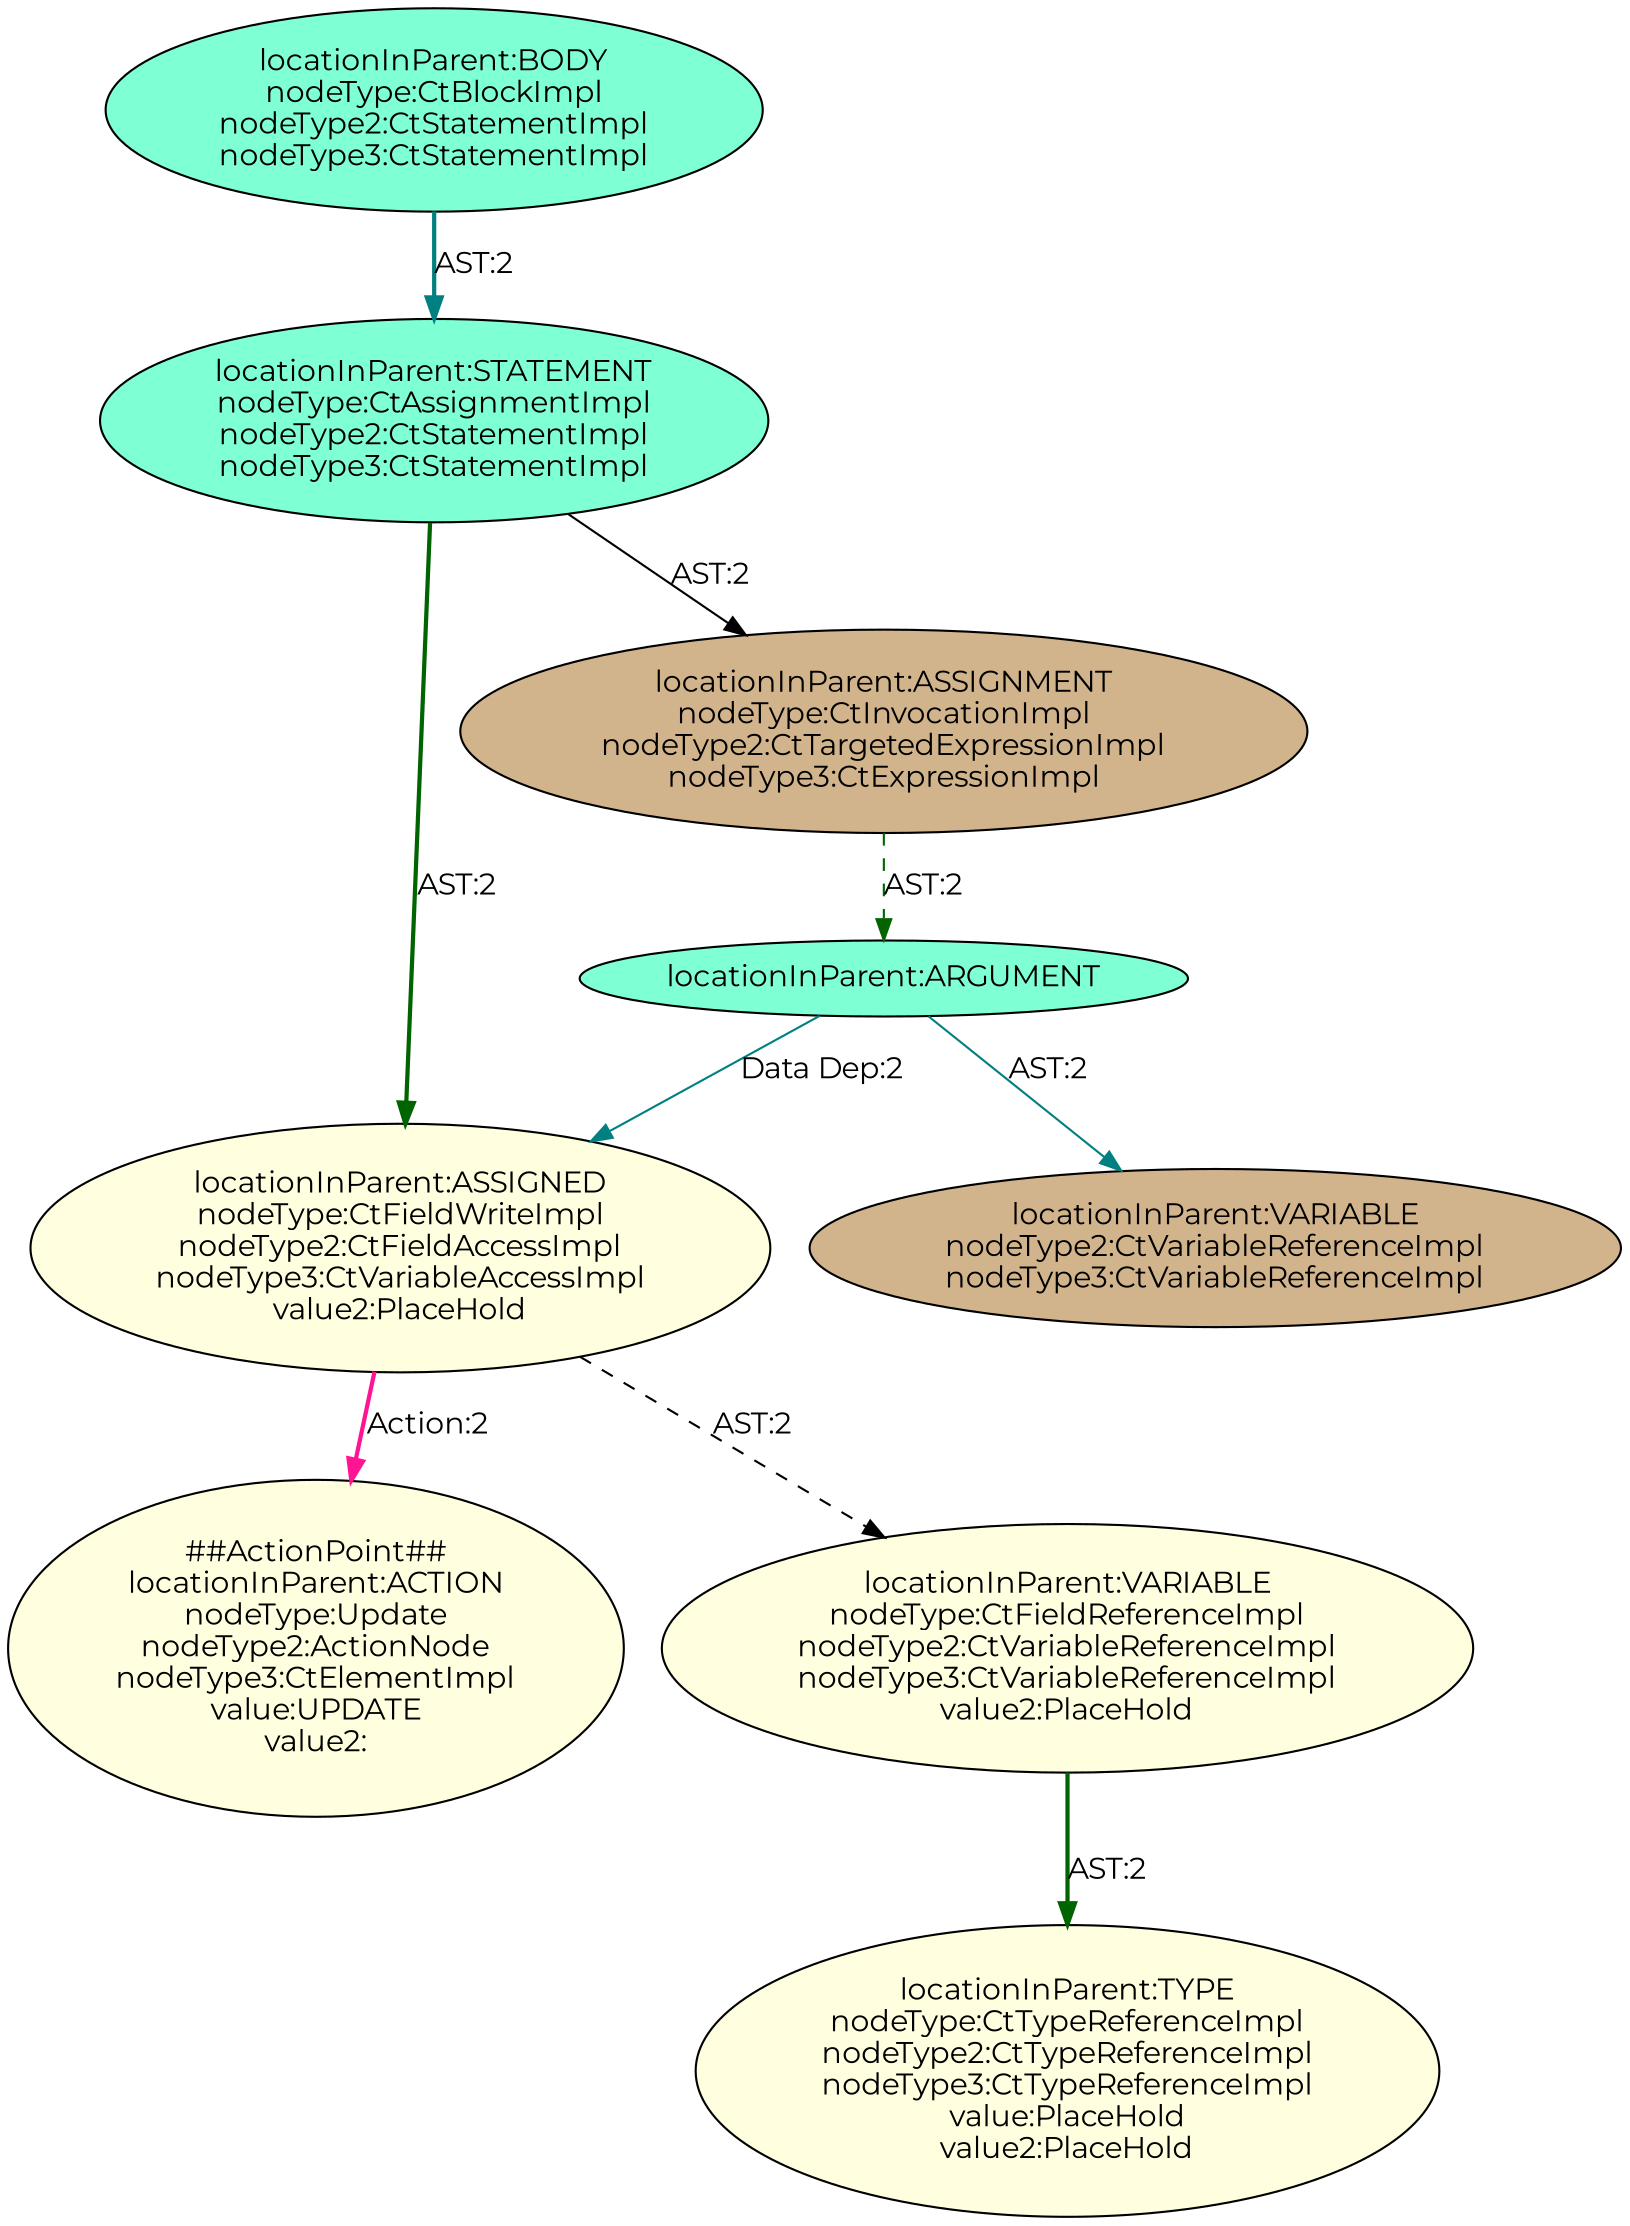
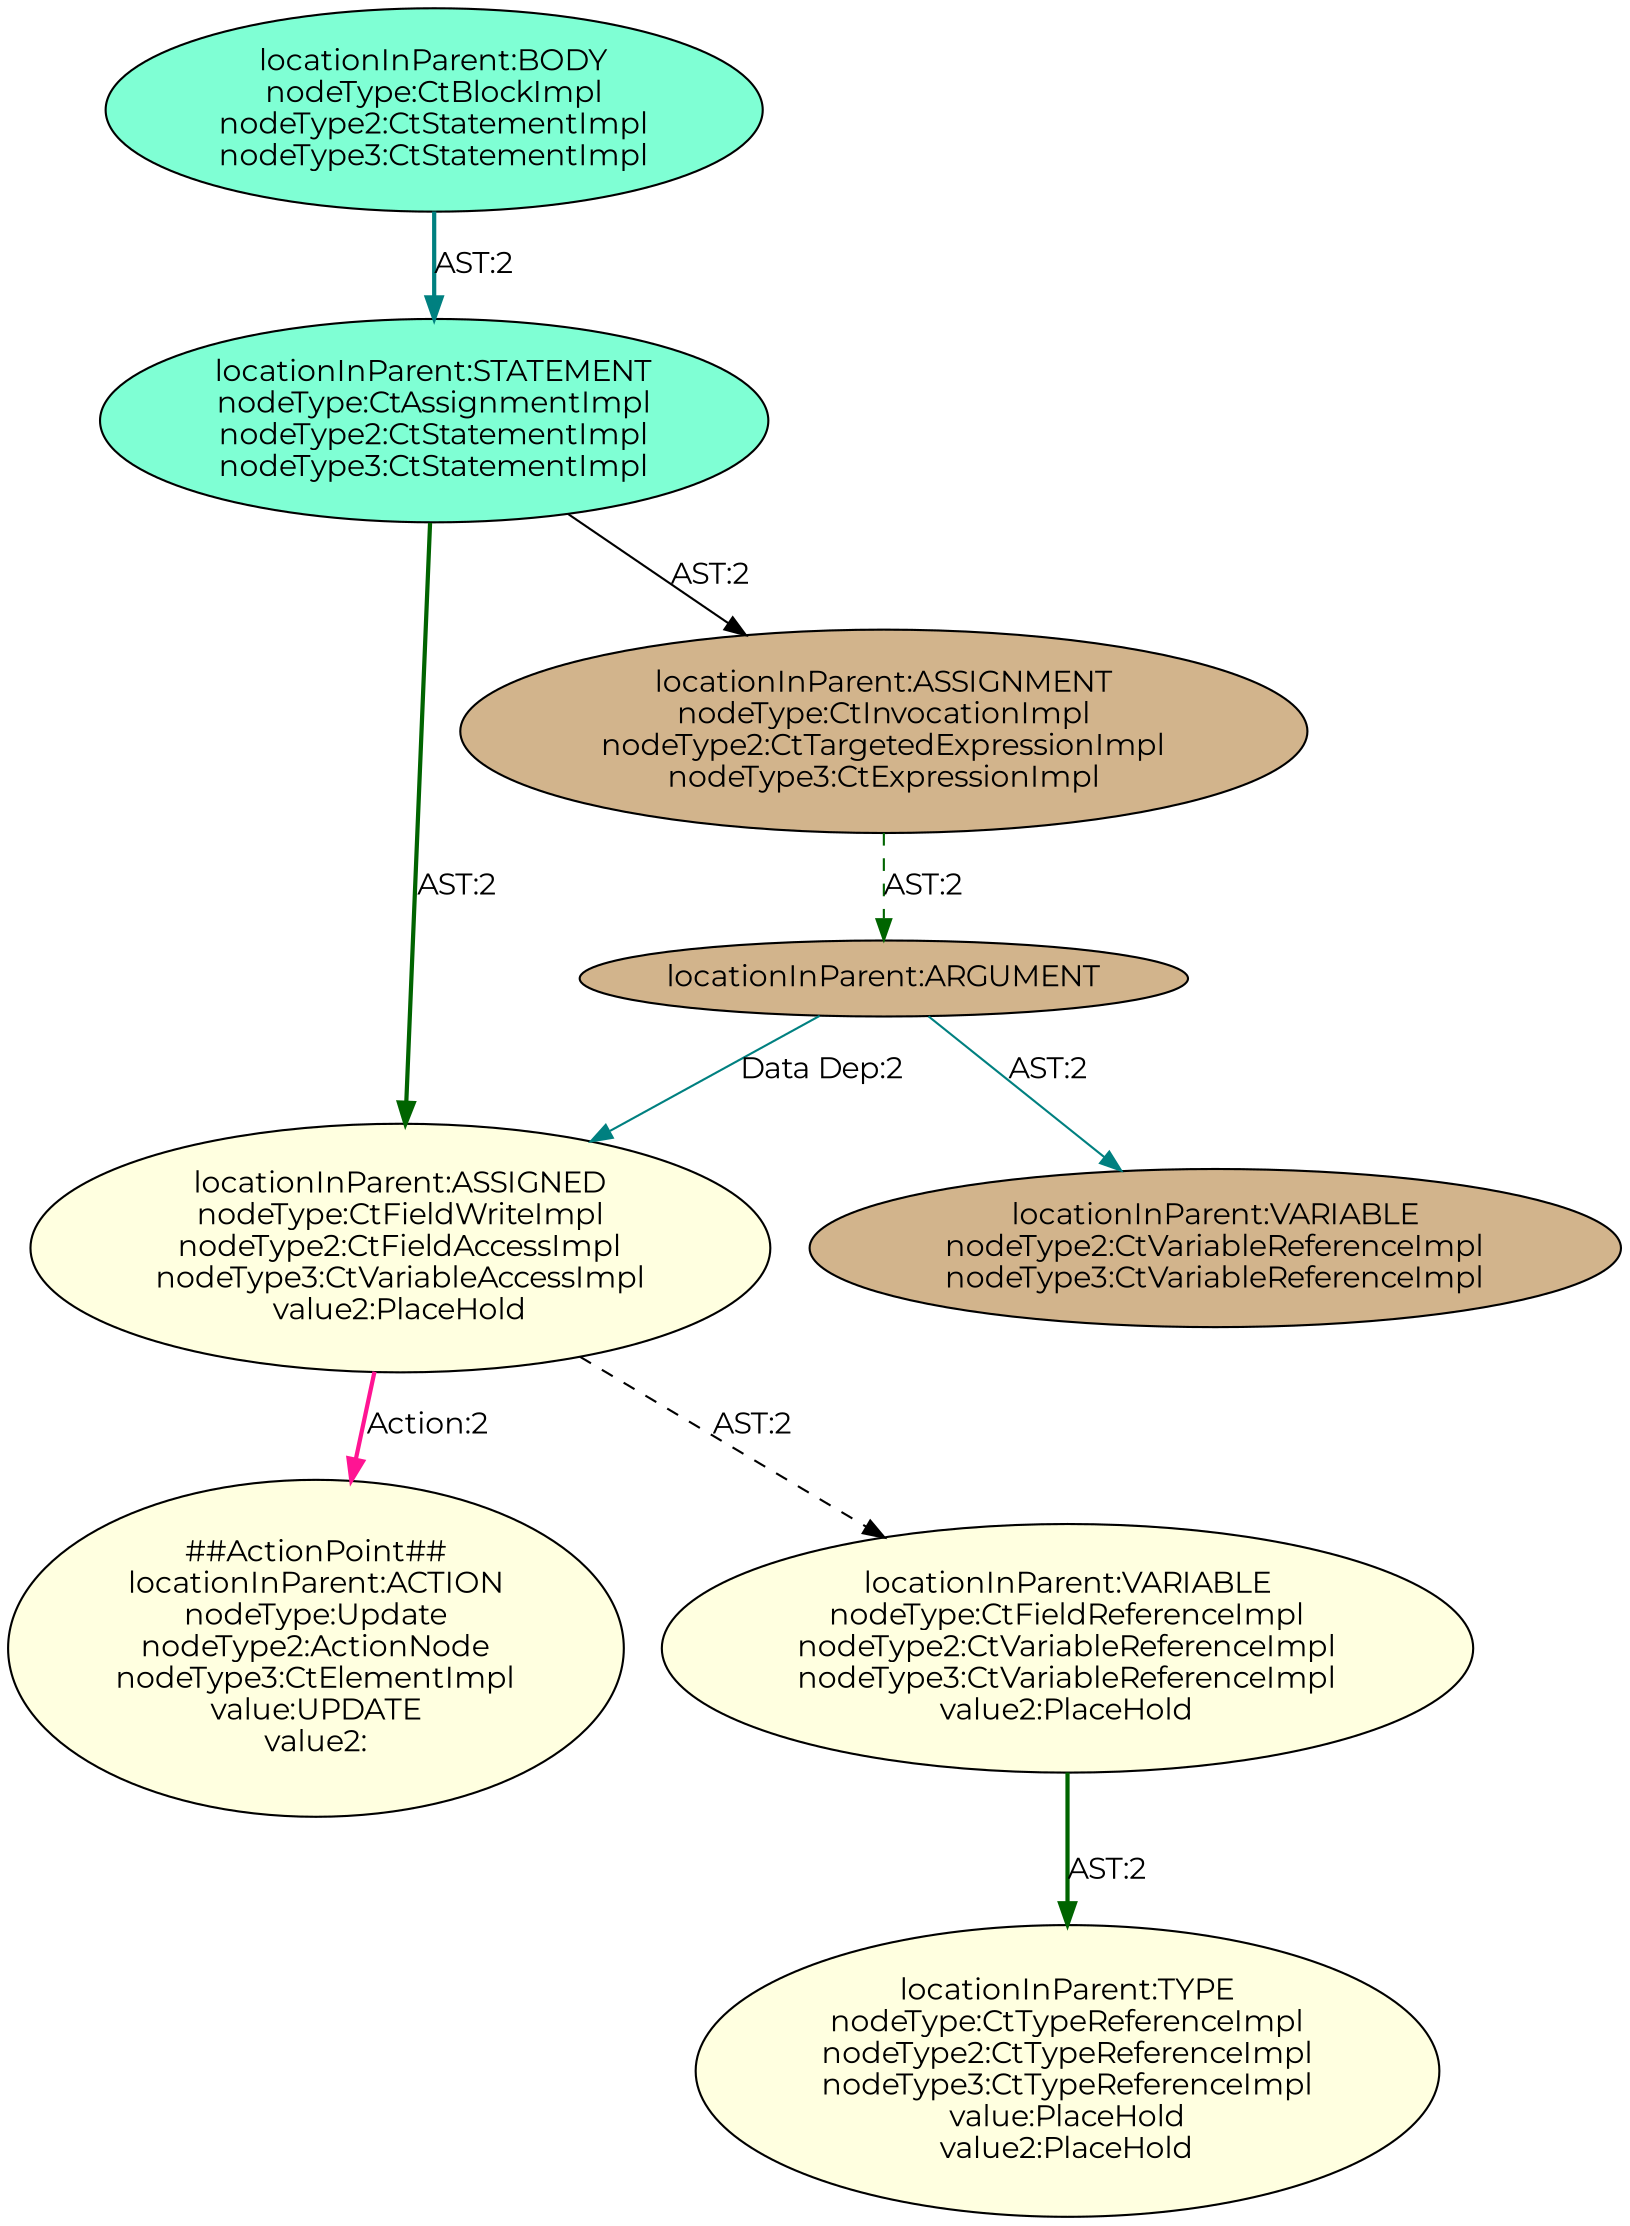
(884, 979) -> (884, 979)
